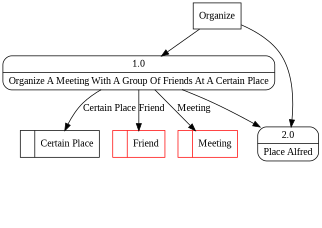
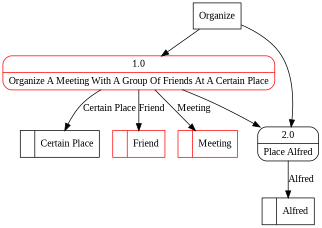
(139, 73) -> (139, 73)
none -> (288, 211)
